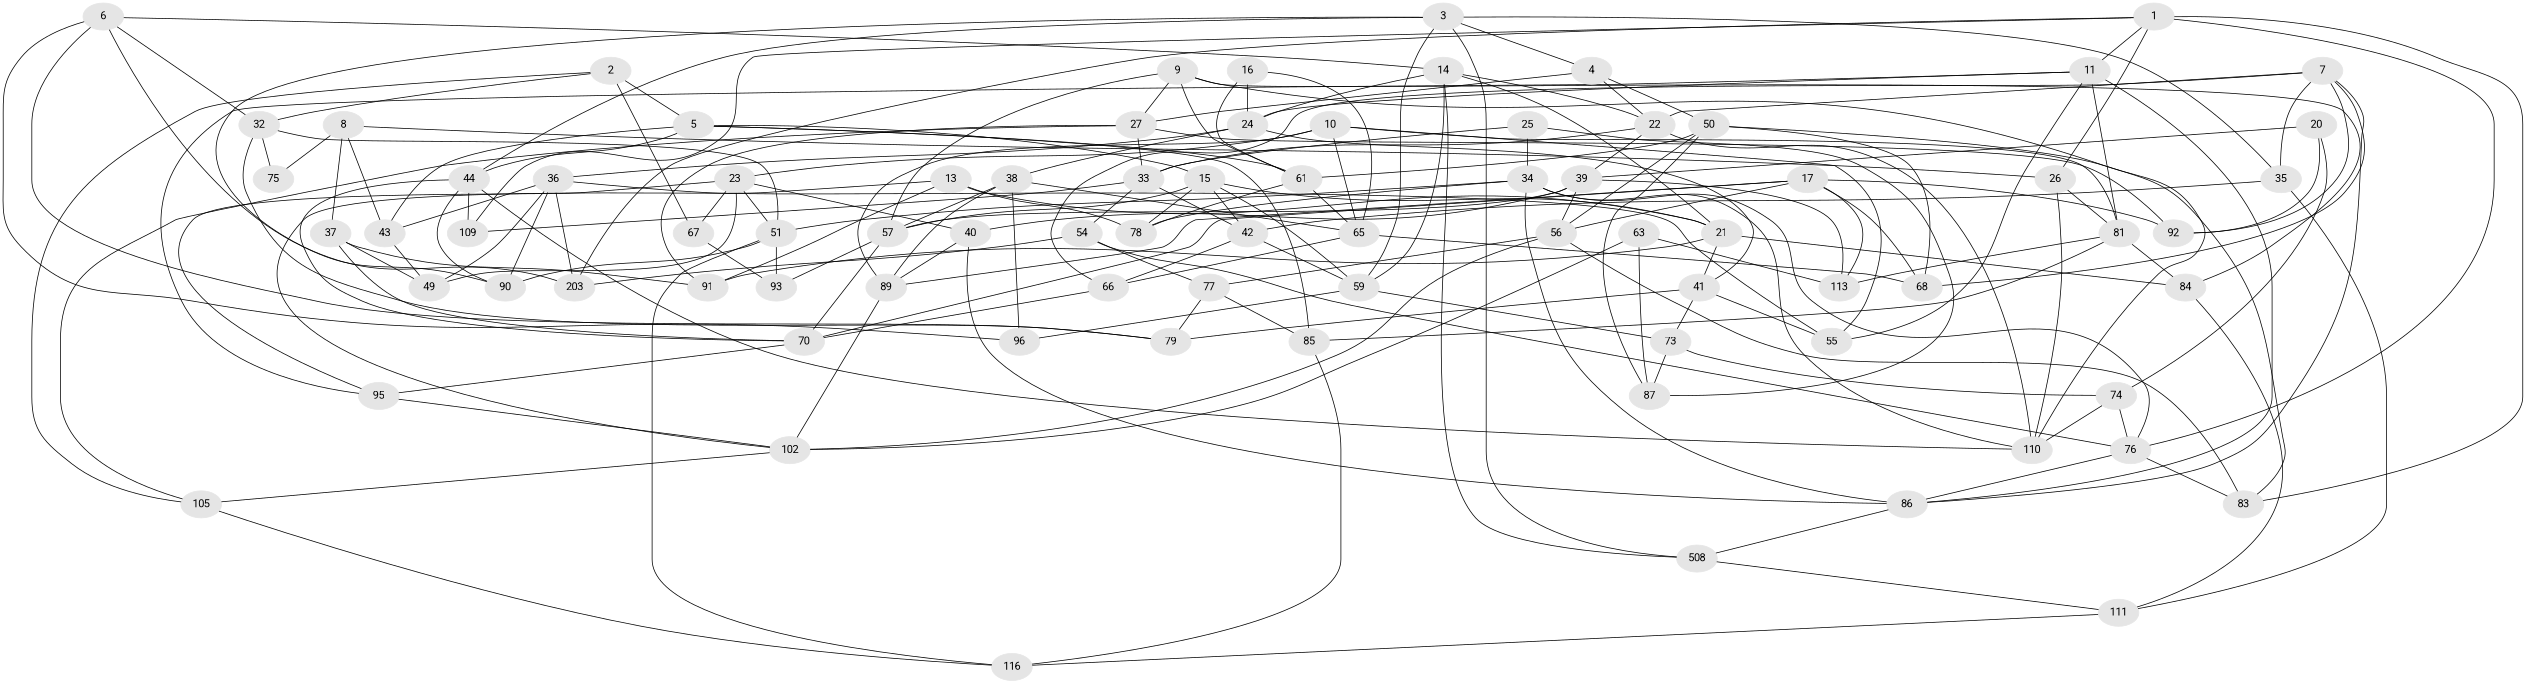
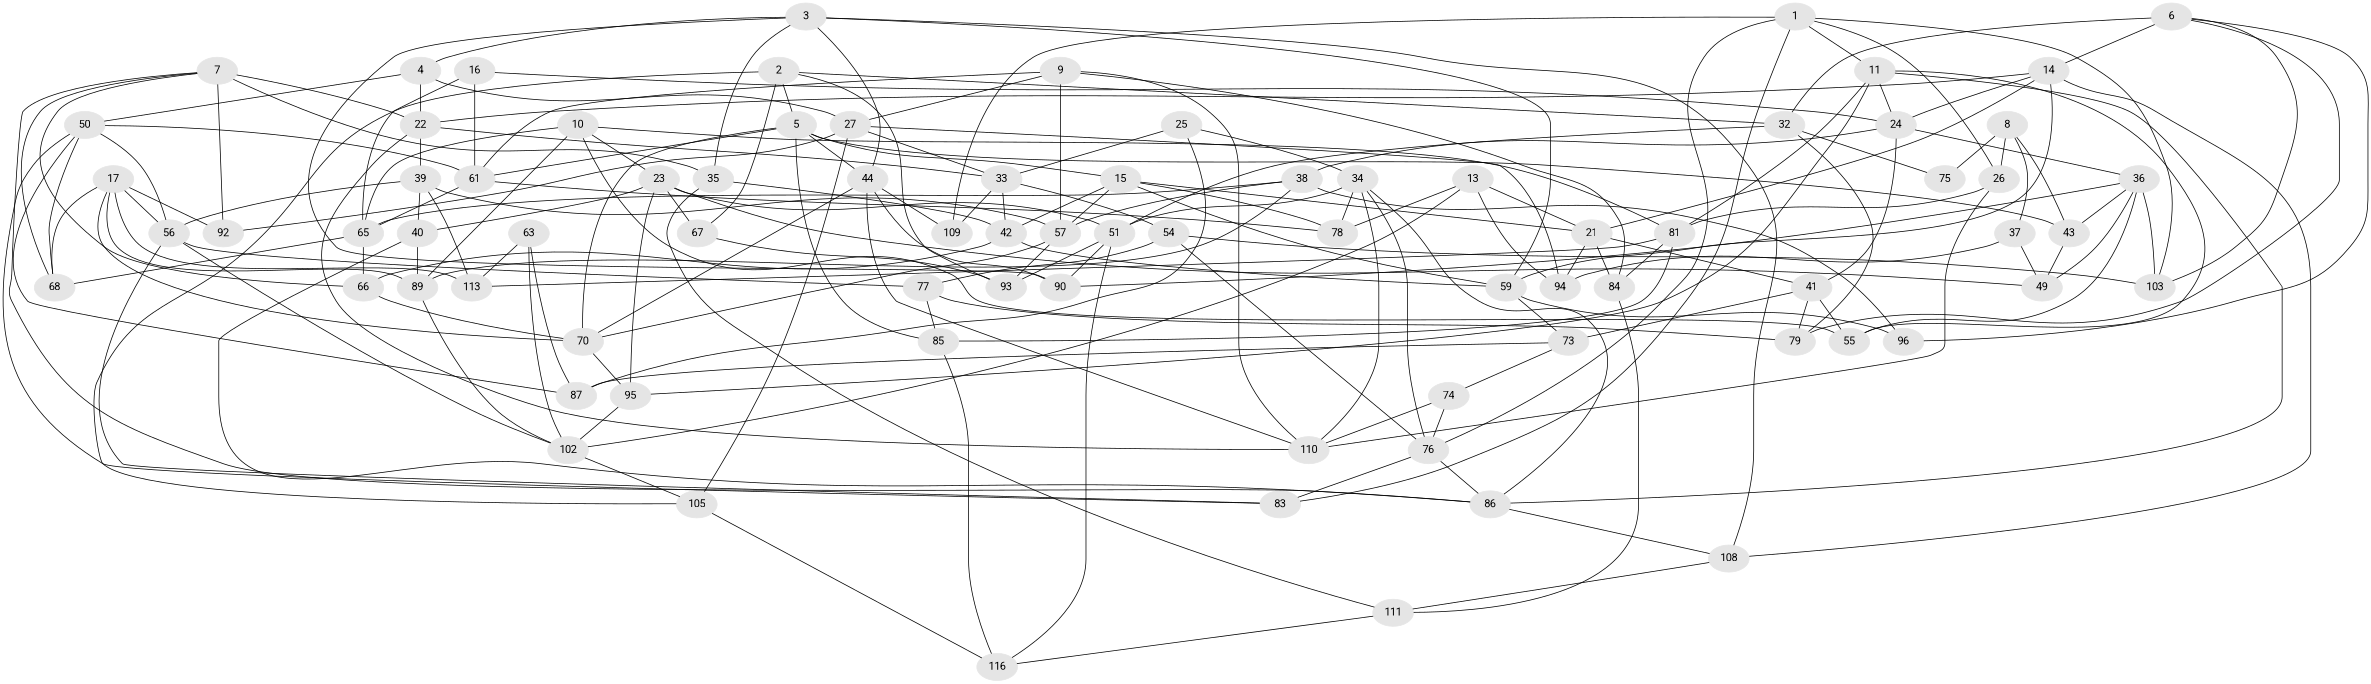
(2317, 125) -> none
none -> (902, 178)
(575, 288) -> (2155, 288)
(708, 288) -> (1560, 288)
(549, 328) -> (624, 175)
(1697, 559) -> (1729, 559)
